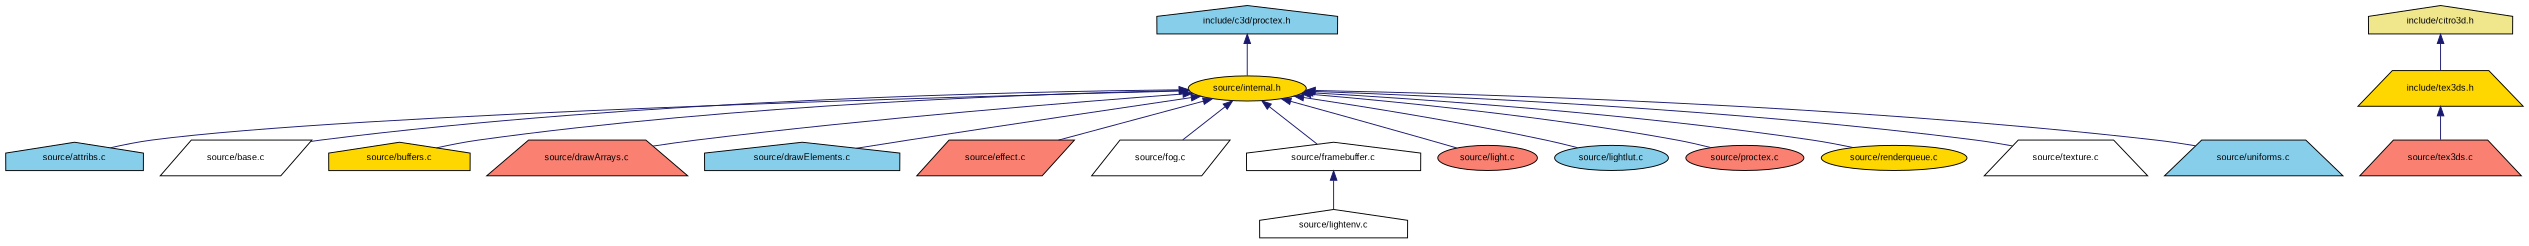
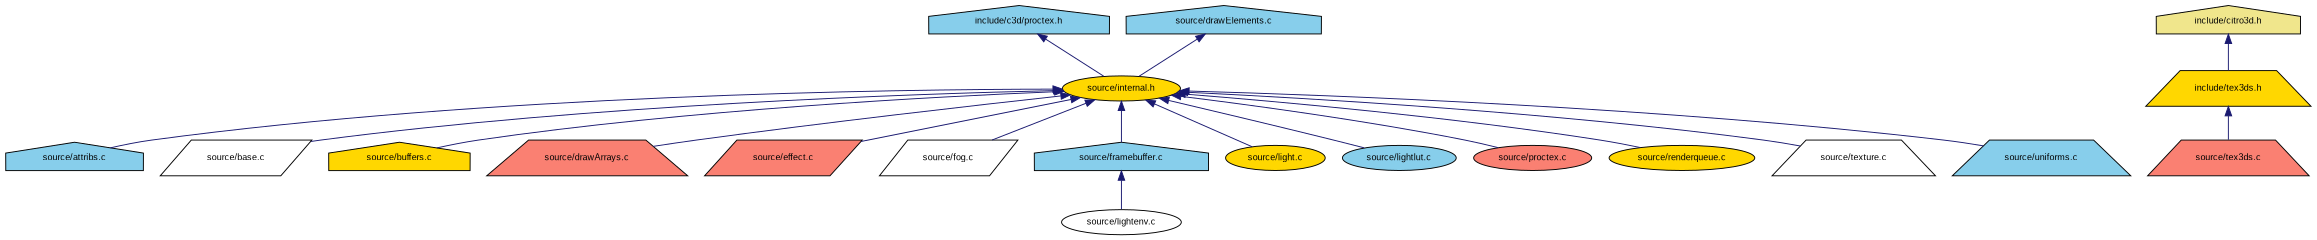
(1024, 123) -> (1168, 58)
(1334, 158) -> (1121, 158)
(1488, 158) -> (1275, 158)
(1334, 225) -> (1121, 222)
